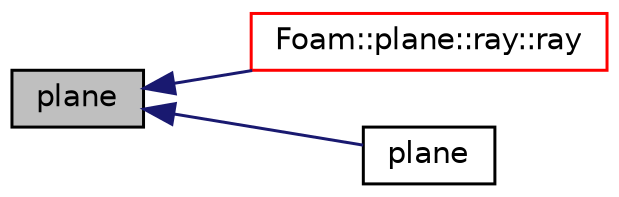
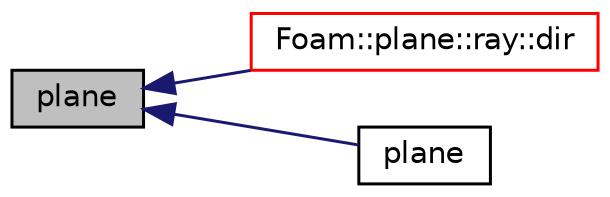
(429, 42) -> (425, 42)
